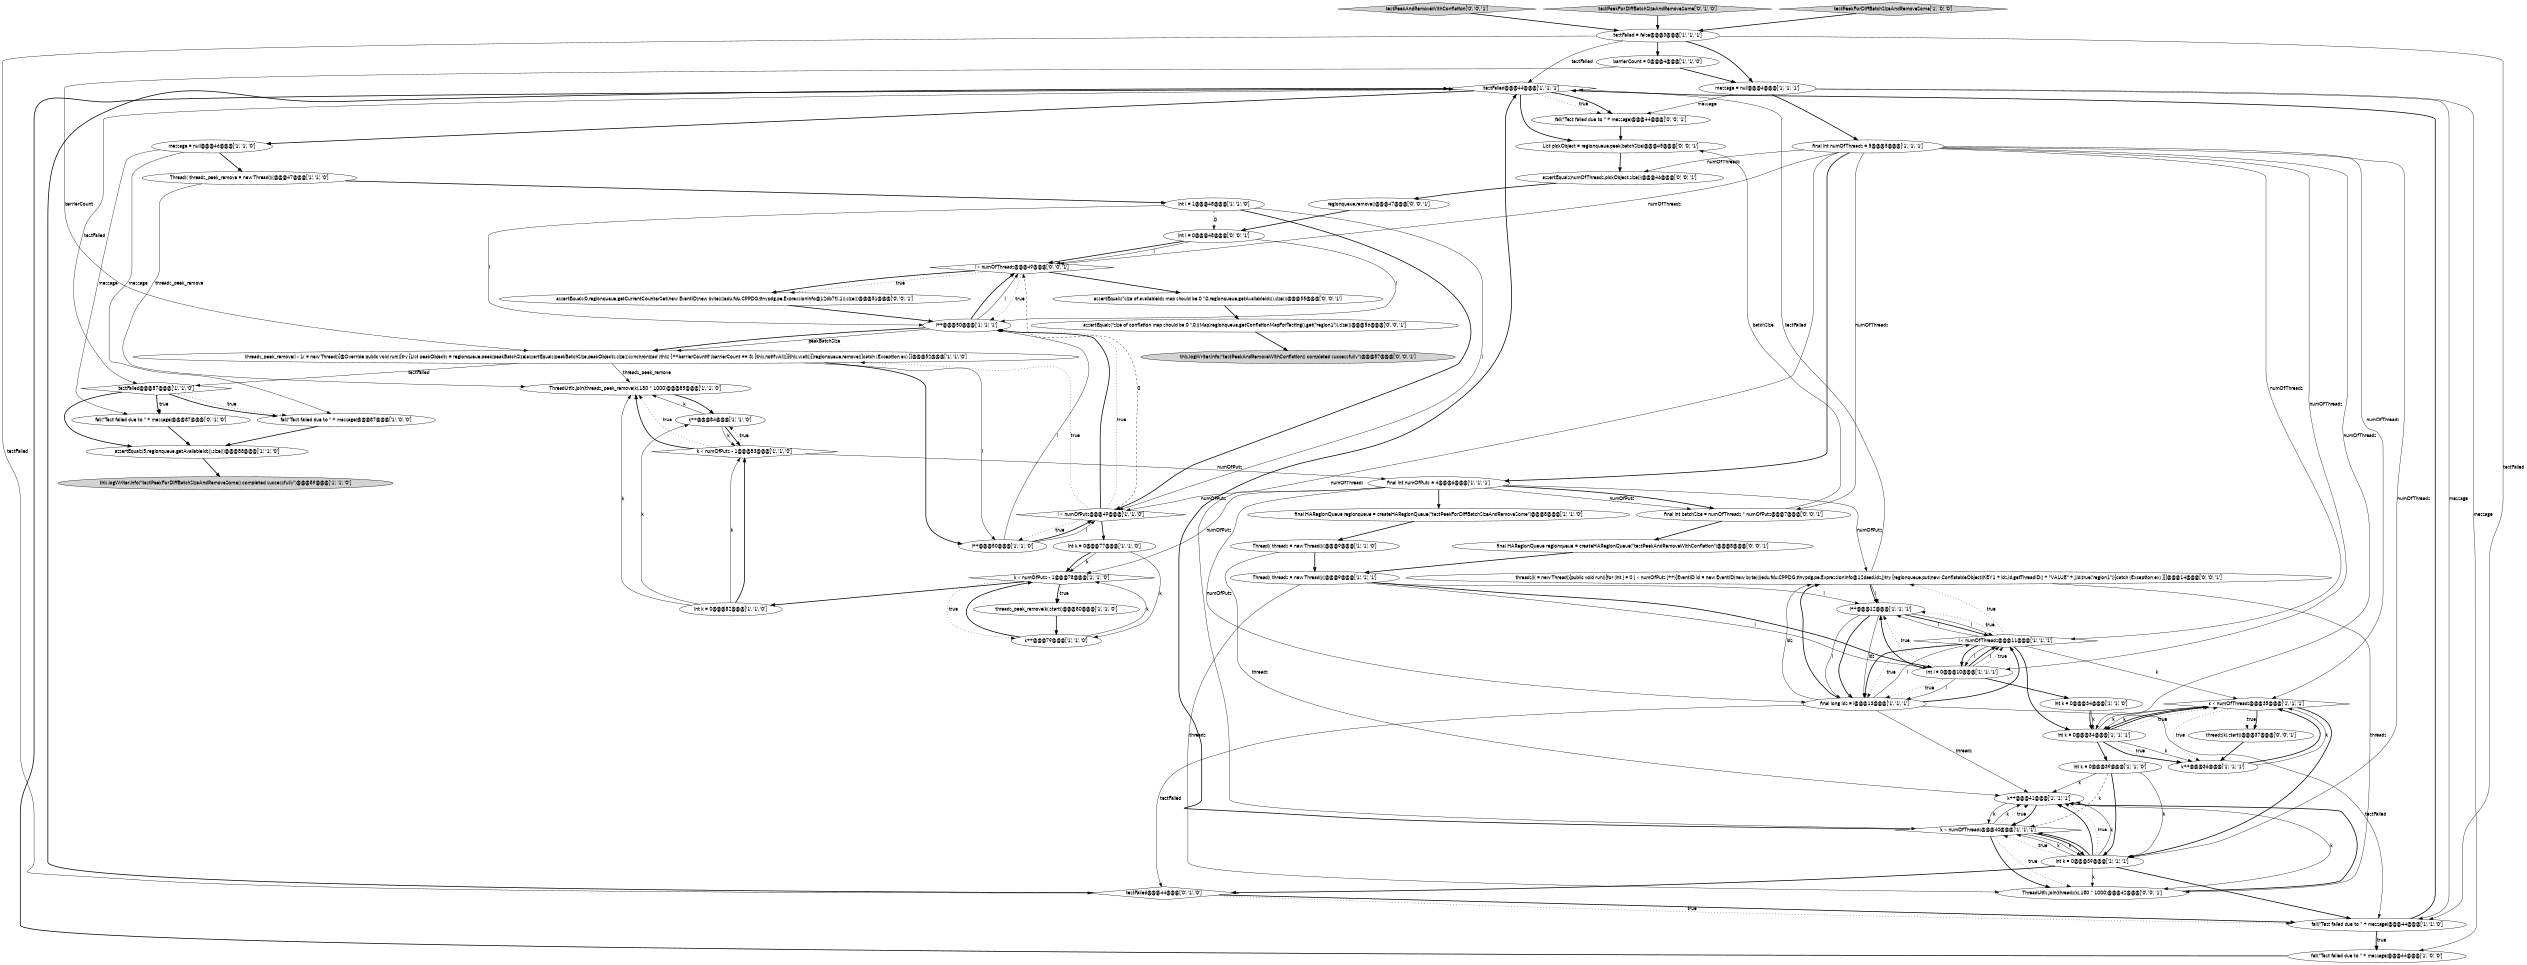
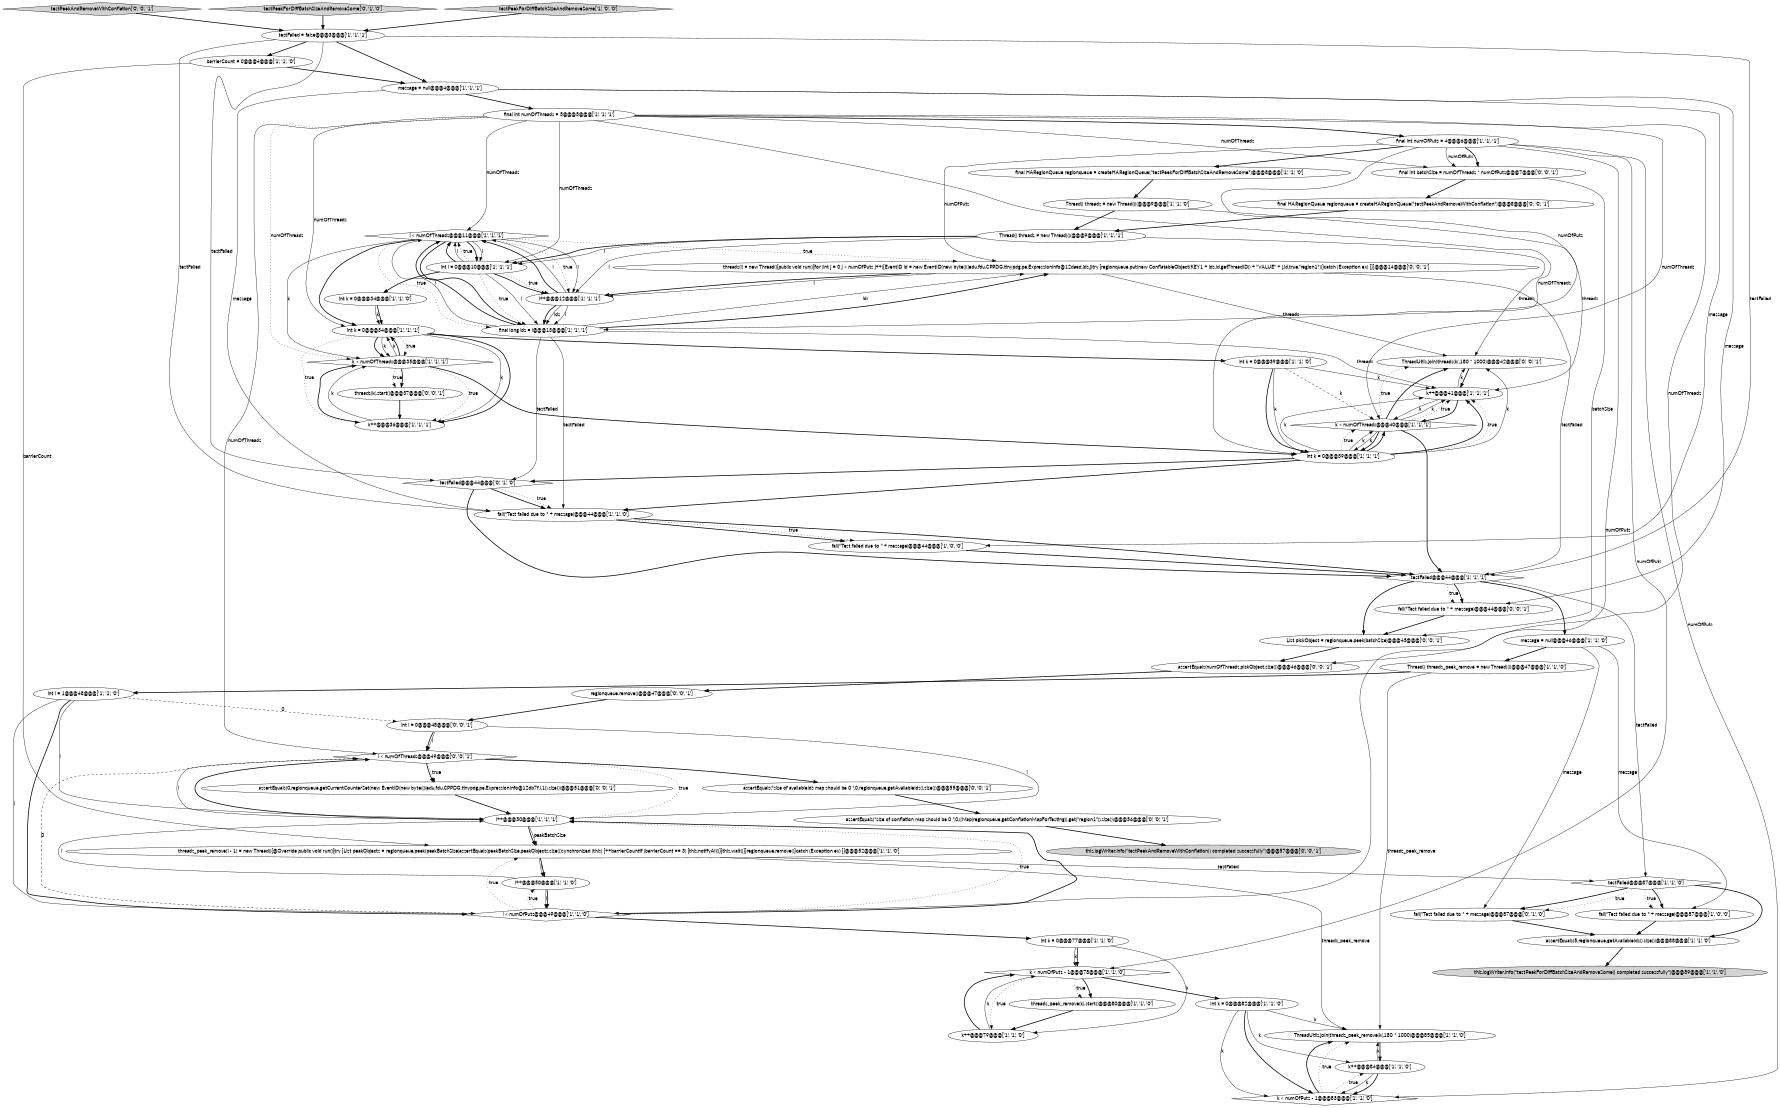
(2361, 254) -> (271, 165)
(1094, 465) -> (1731, 736)
